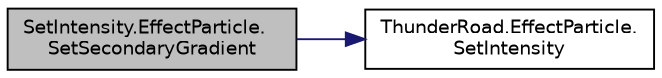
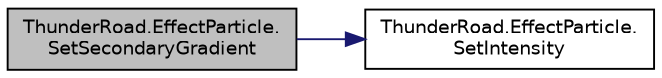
(152, 39) -> (152, 39)
